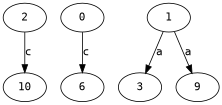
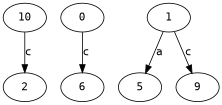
(25, 48) -> (25, 48)
(188, 52) -> (188, 52)
(140, 87) -> (140, 87)
